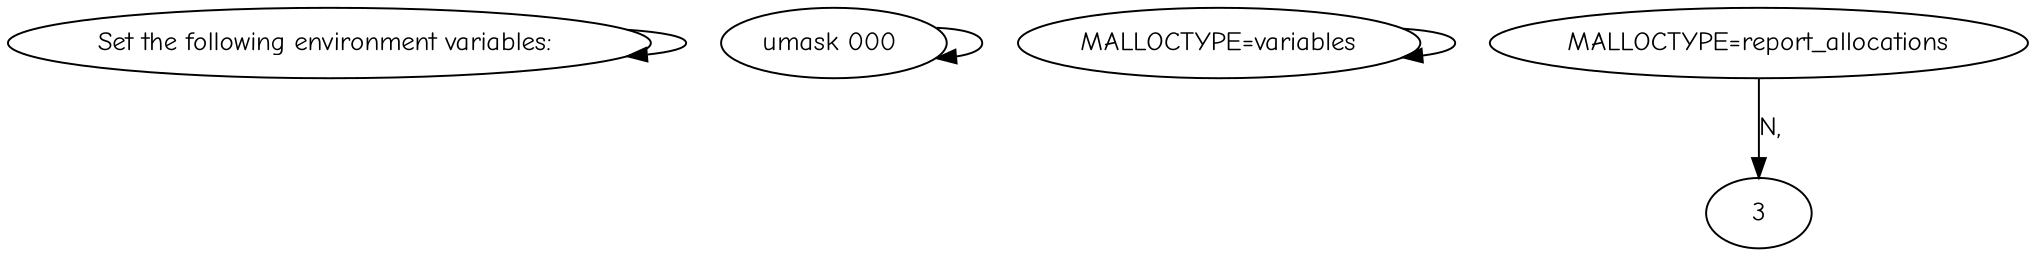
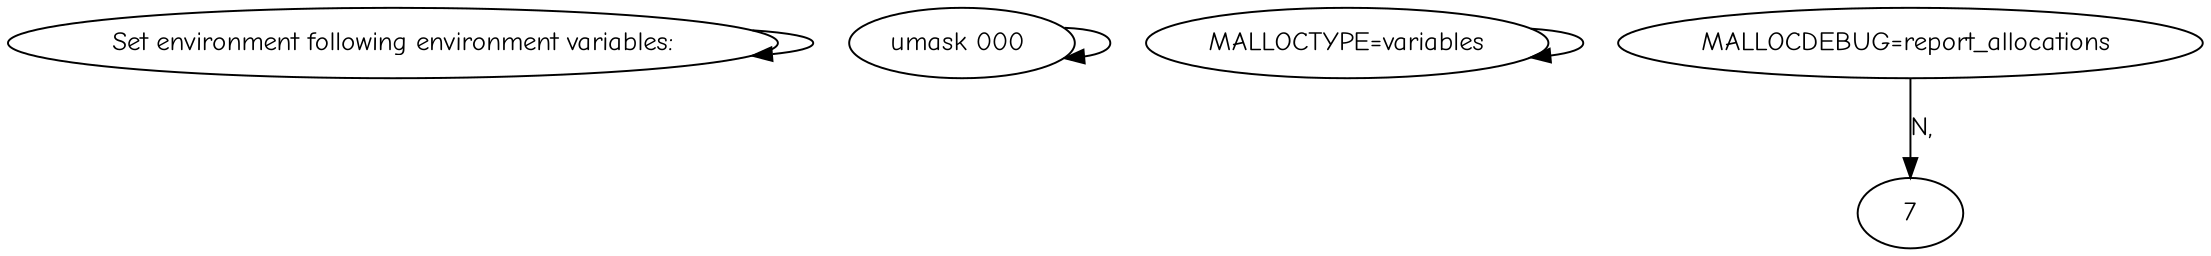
(329, 43) -> (393, 43)
(1759, 43) -> (1910, 43)
(1759, 213) -> (1910, 213)
